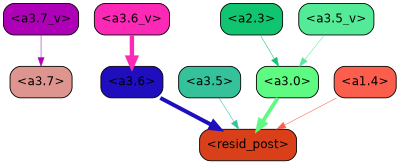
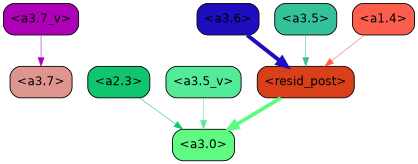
(132, 19) -> none
(270, 110) -> (259, 111)
